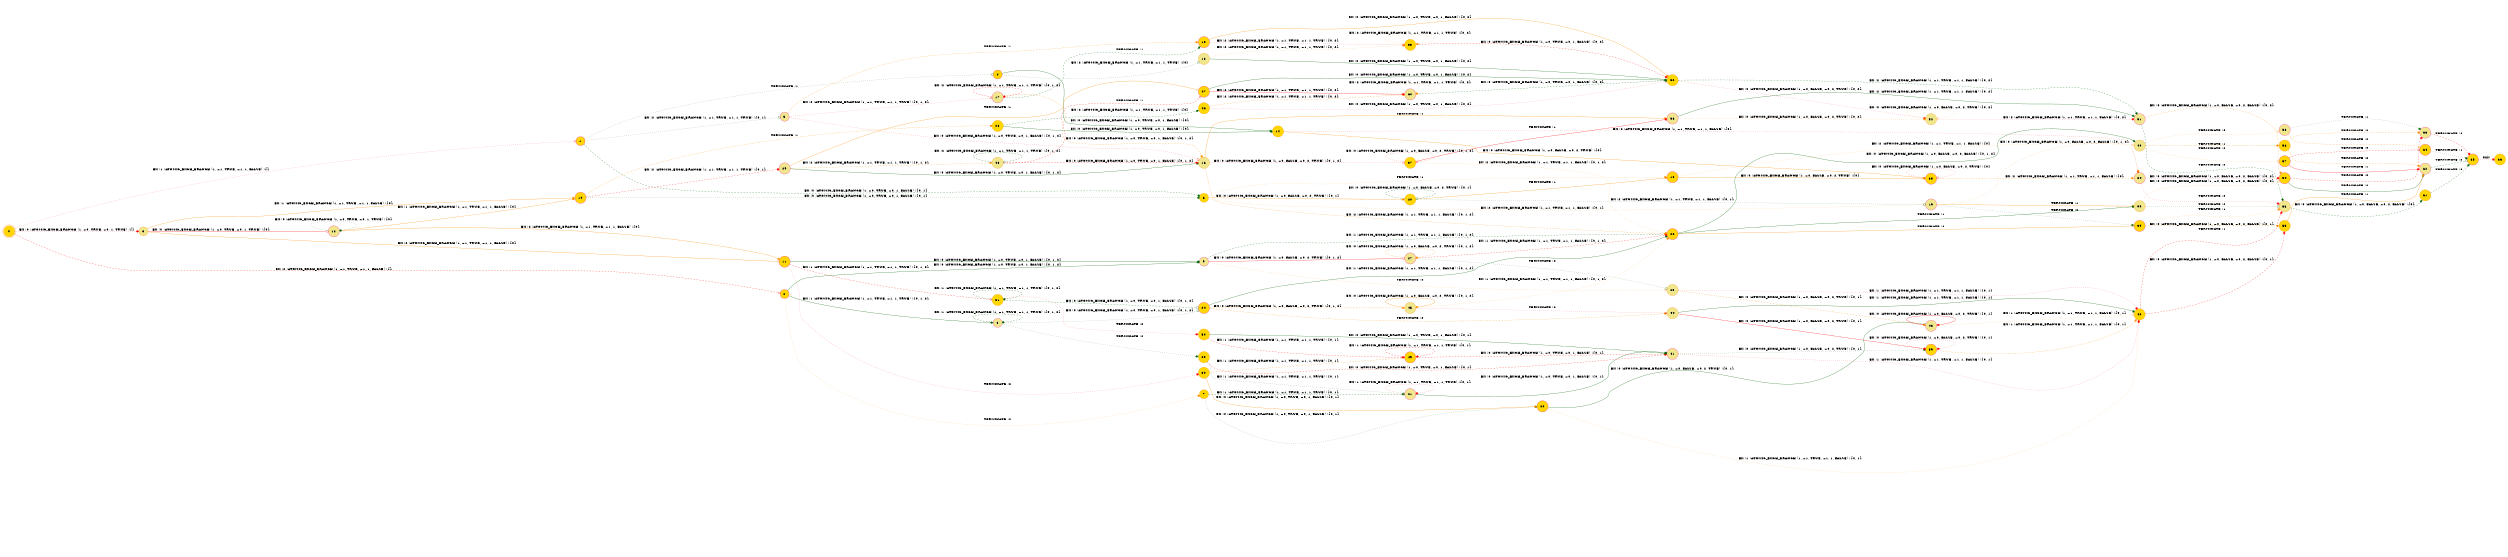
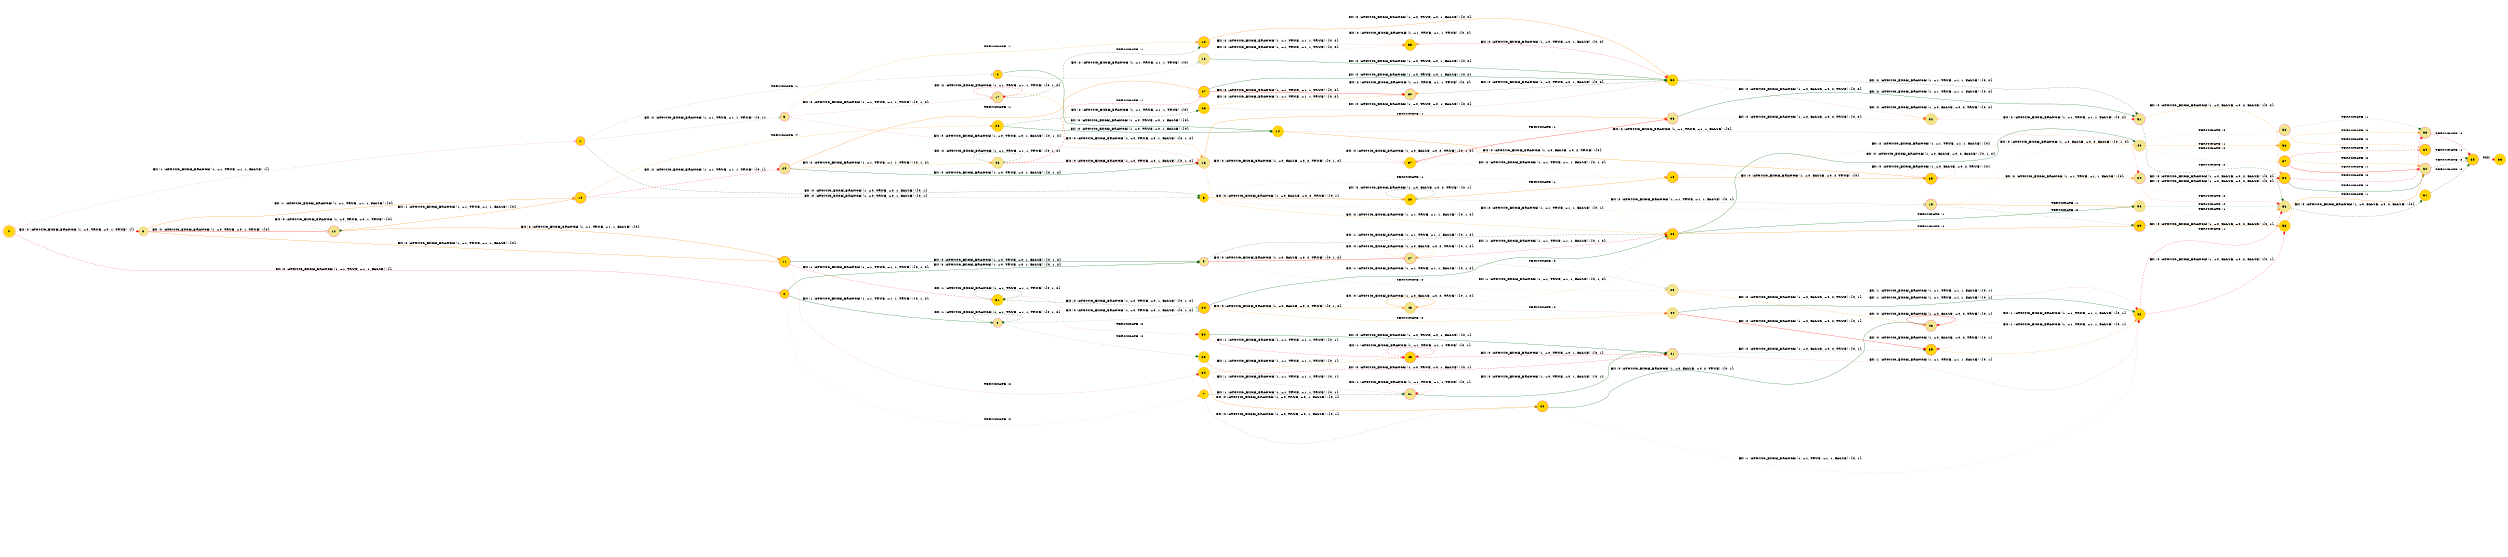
(785, 135) -> (785, 135)
(1916, 148) -> (1916, 148)
